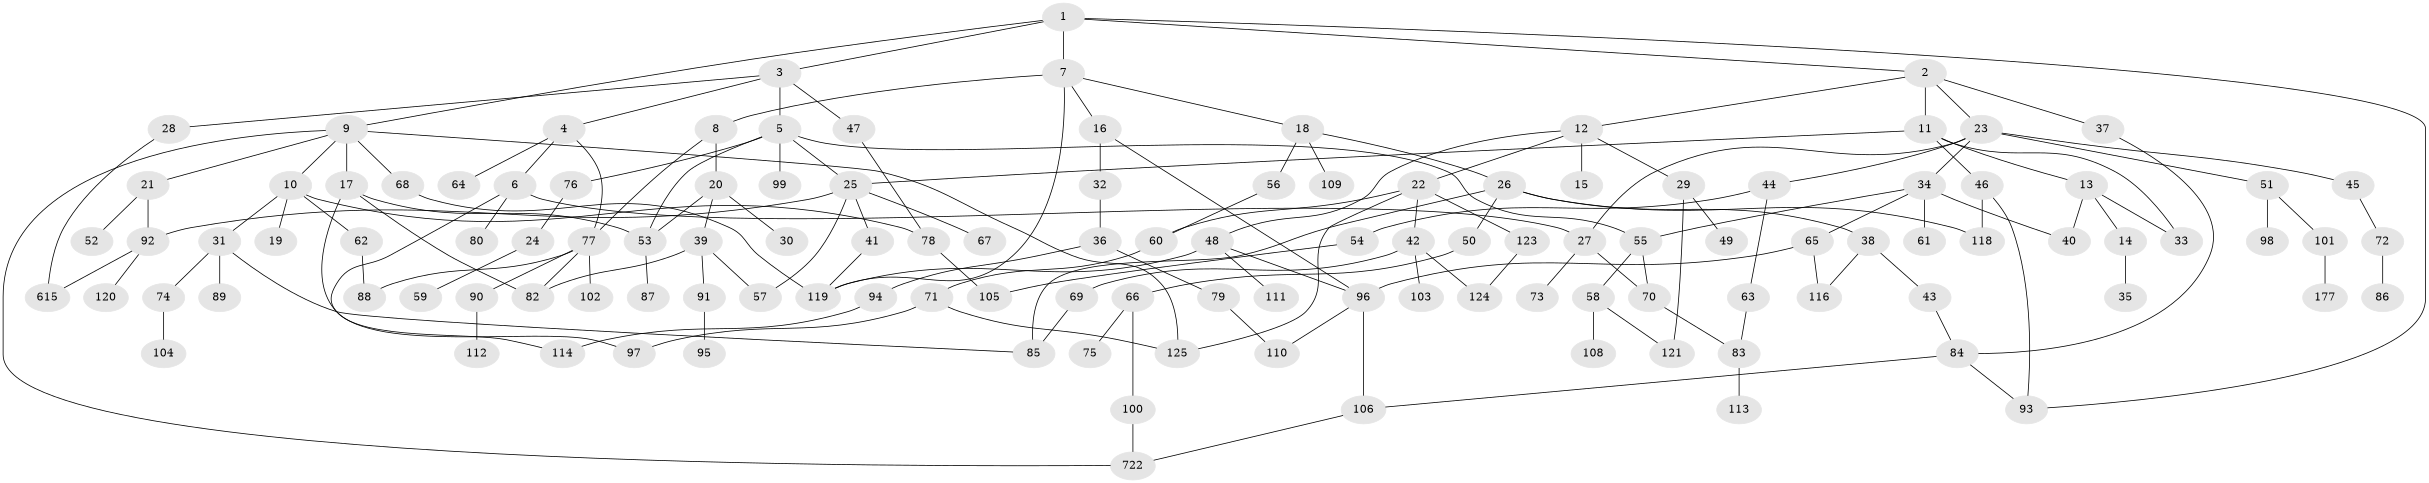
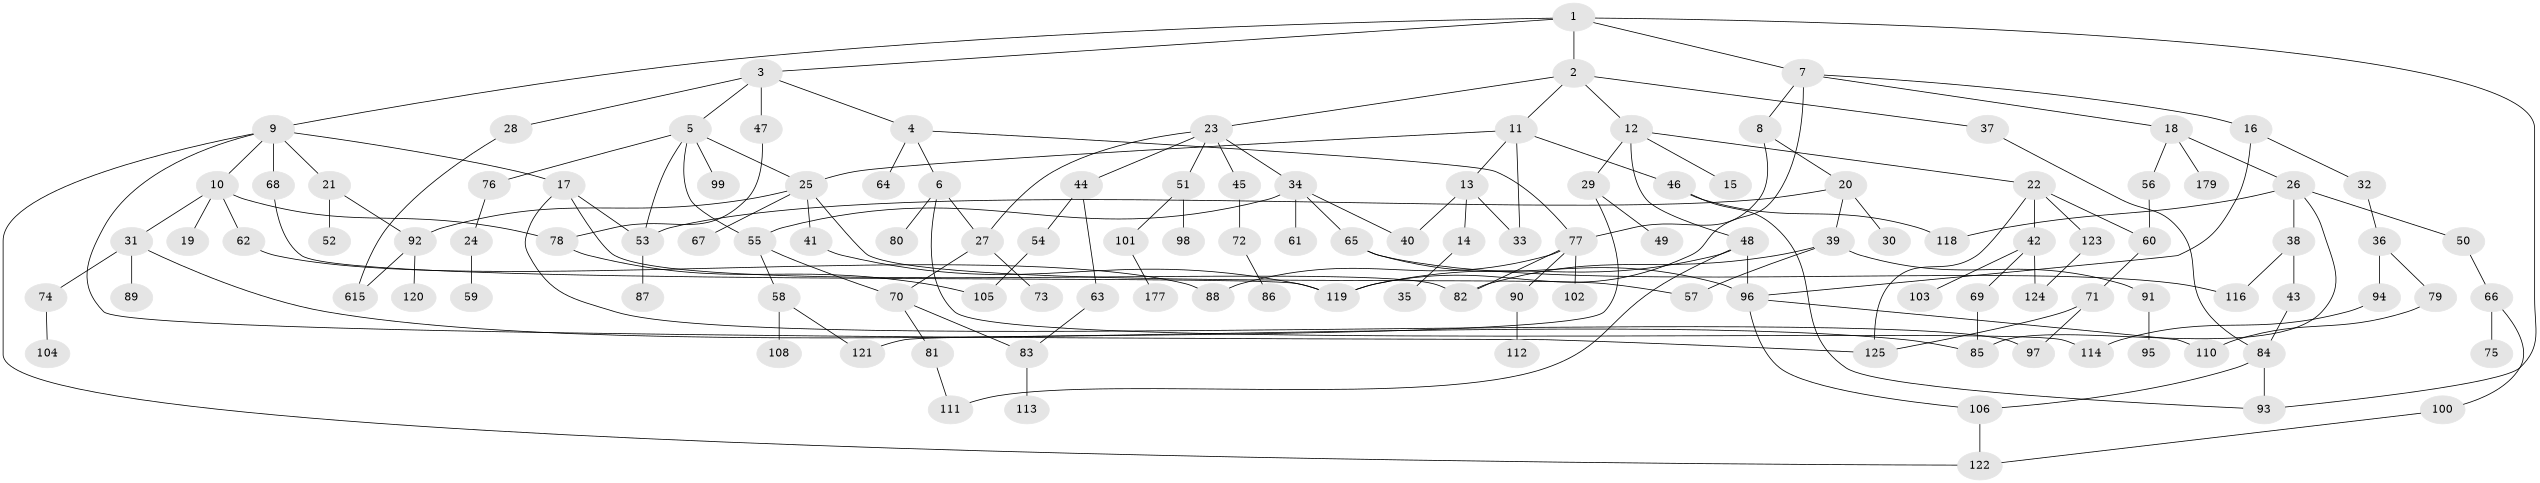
(1332, 185) -> (2207, 185)
none -> (933, 354)
(1133, 466) -> (1980, 466)
